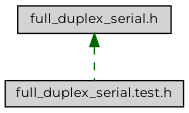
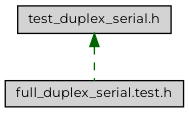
(94, 20) -> (94, 20)
